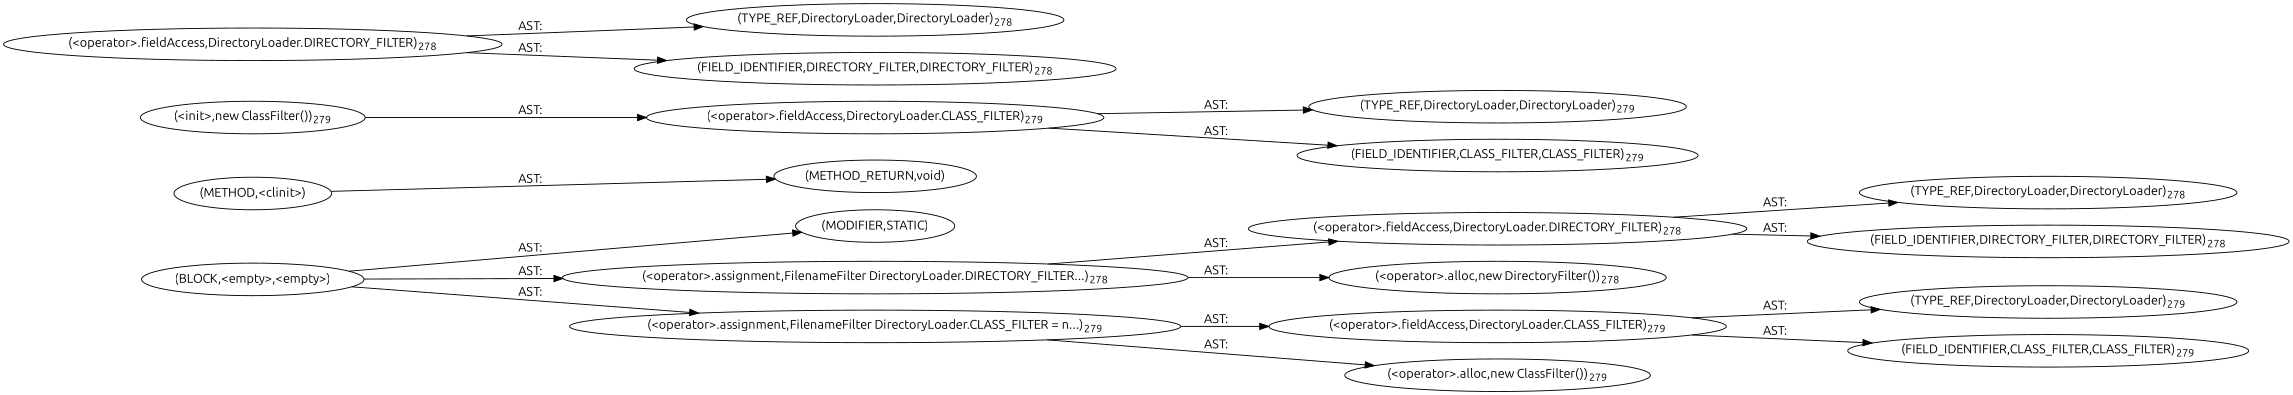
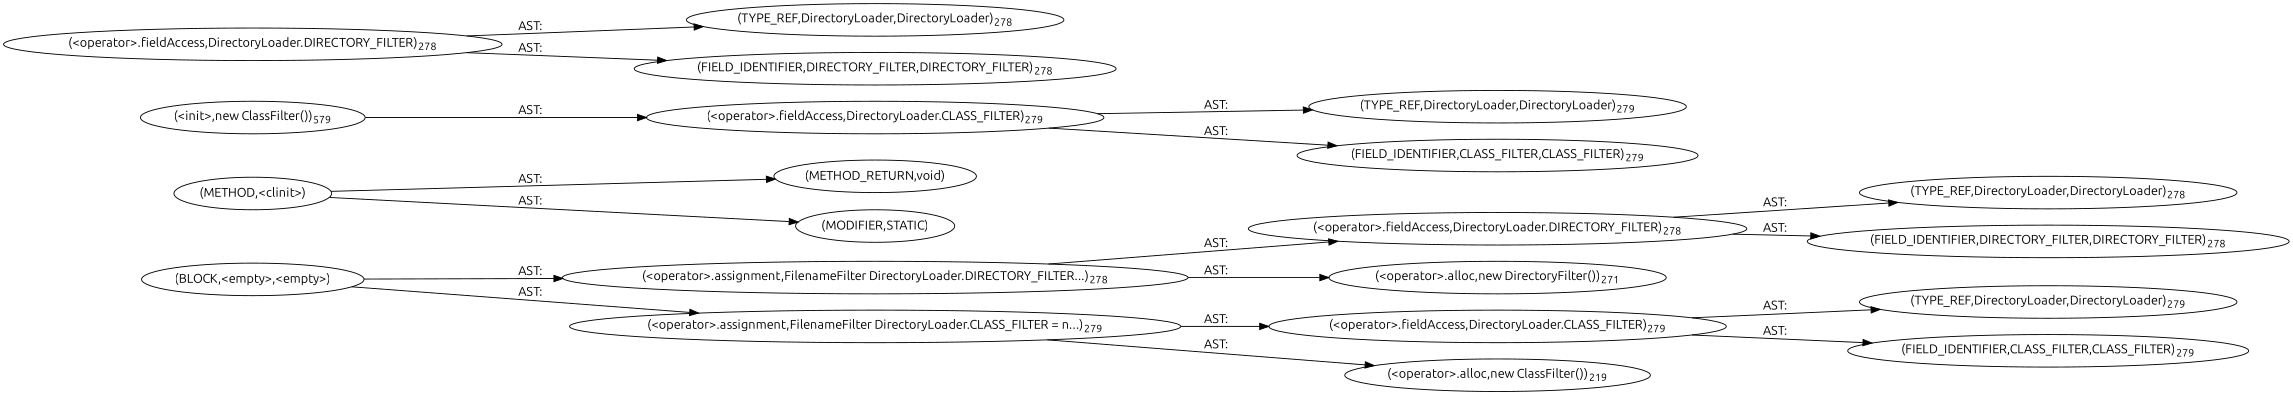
(322, 116) -> (322, 116)
(571, 252) -> (559, 210)
(1611, 276) -> (1611, 276)
(1598, 374) -> (1598, 374)
